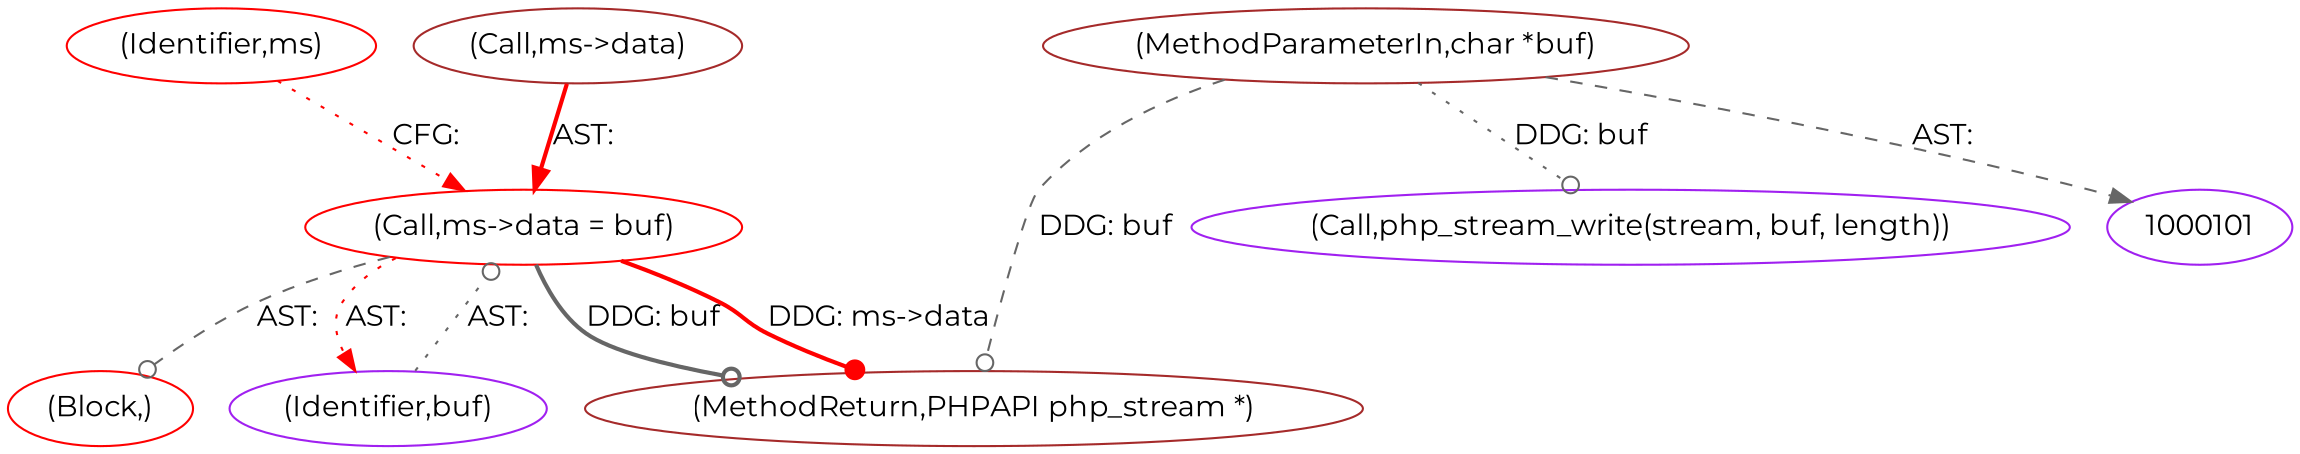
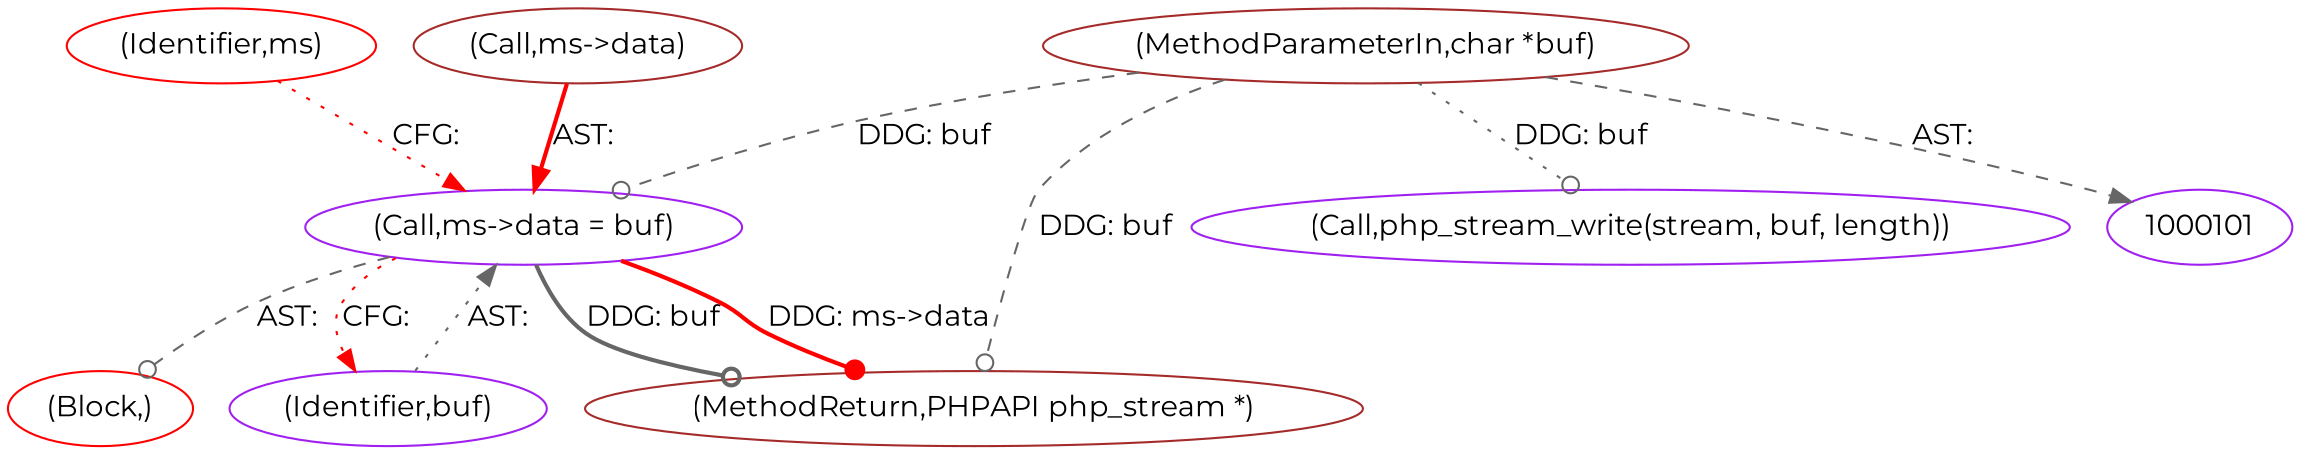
none -> (881, 116)
(524, 227) -> (524, 227)
(381, 318) -> (381, 318)
(450, 324) -> (450, 324)
